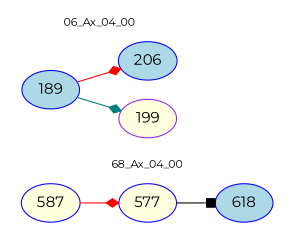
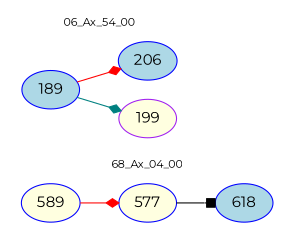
(99, 23) -> (99, 23)
(51, 203) -> (51, 203)
